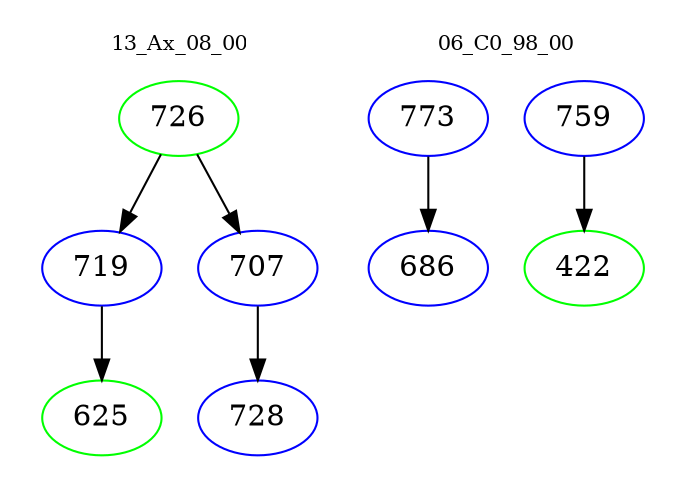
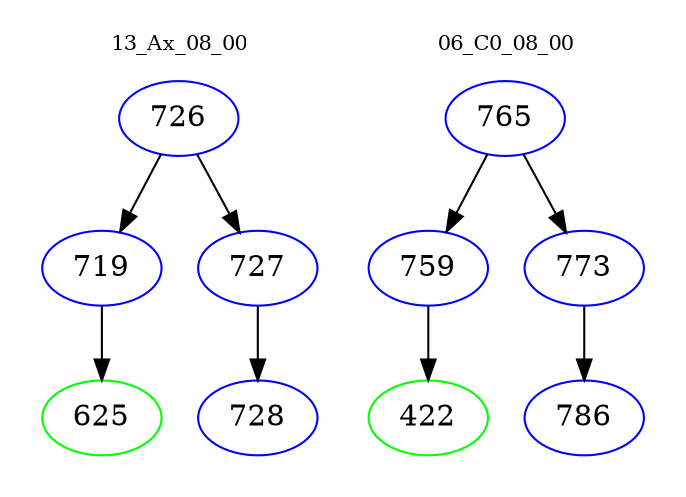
(506, 45) -> (506, 45)
(179, 119) -> (179, 119)
none -> (505, 119)
(258, 268) -> (258, 268)
(428, 268) -> (584, 418)
